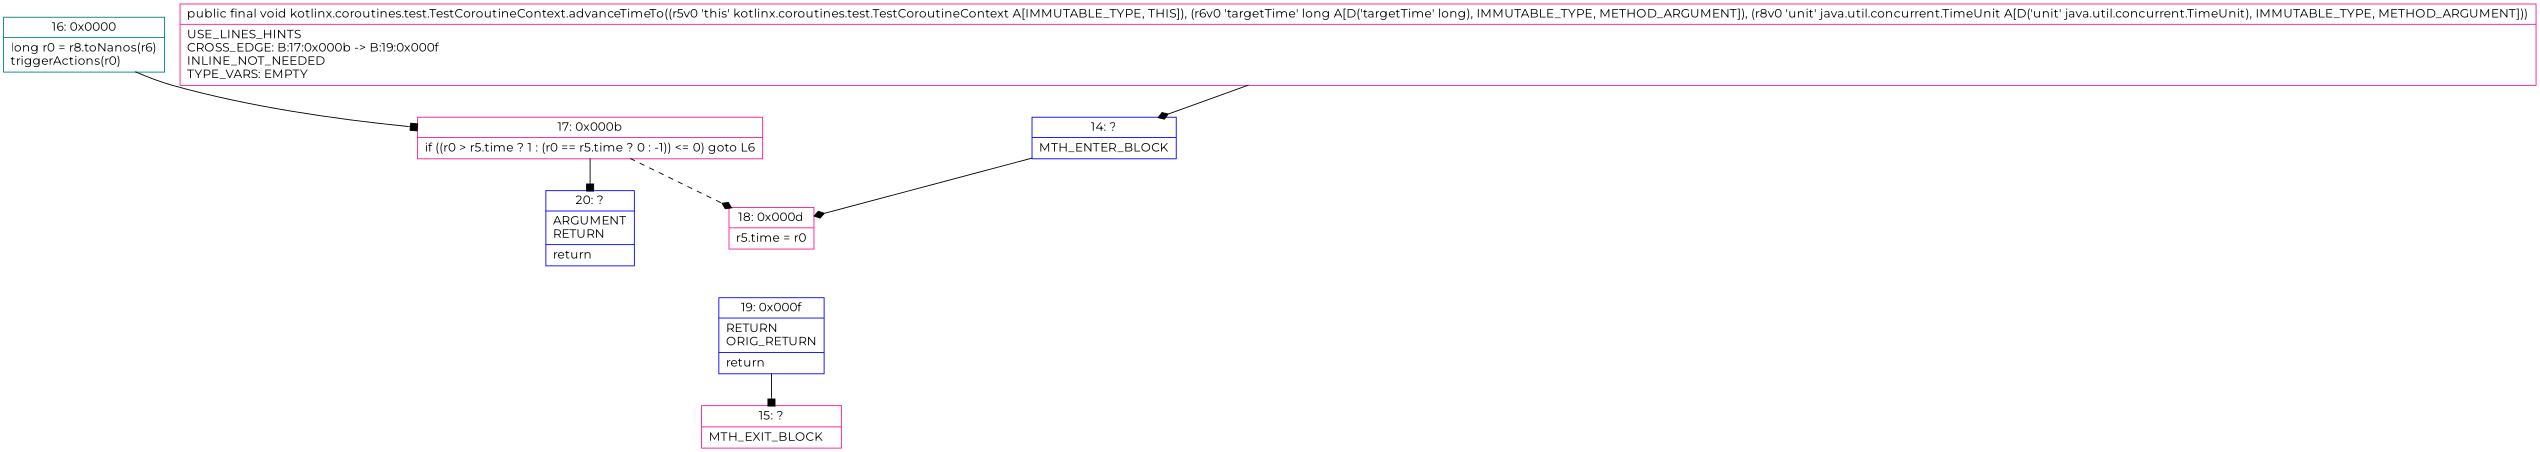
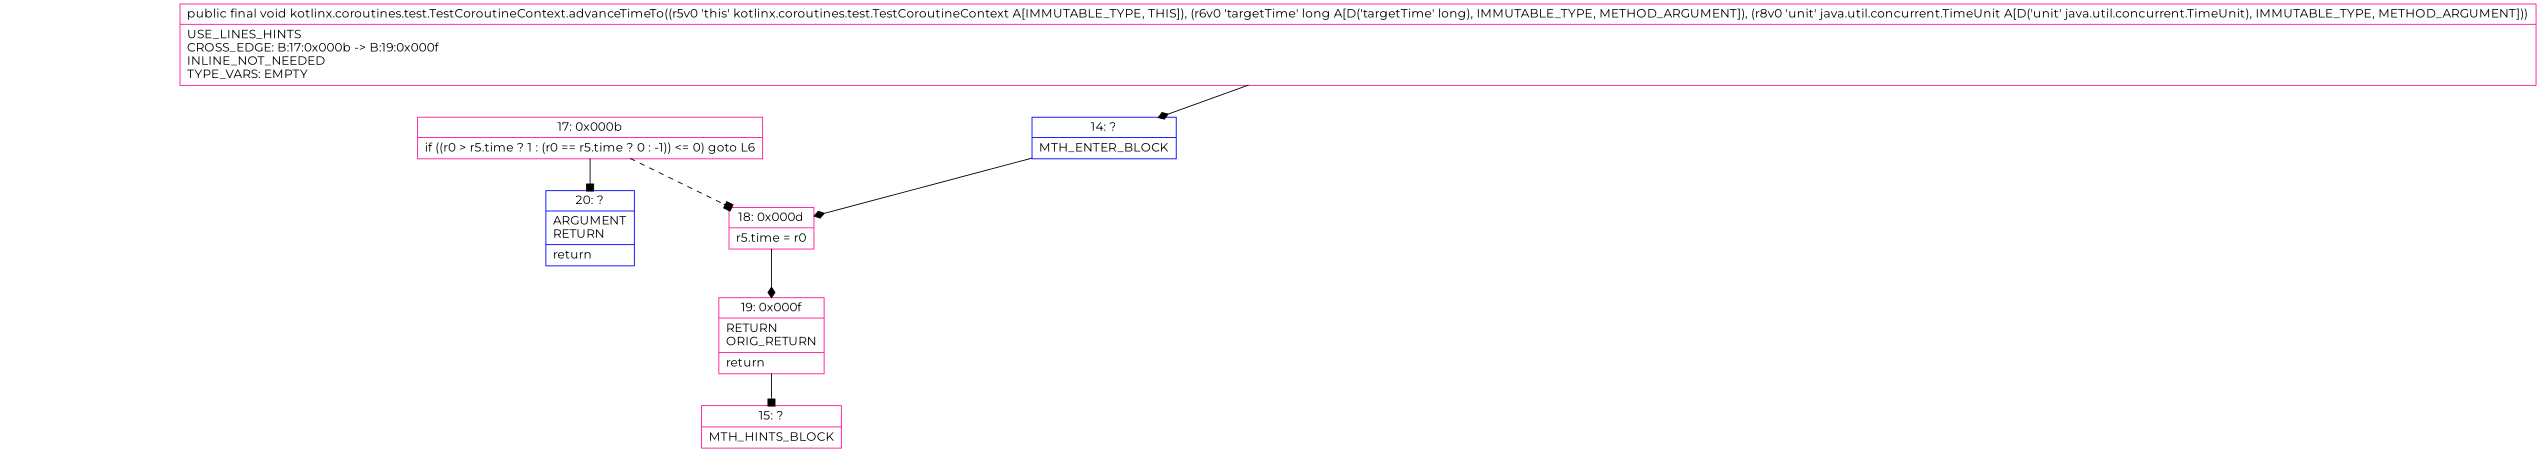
(84, 45) -> none
(676, 181) -> (676, 181)
none -> (771, 268)
(771, 336) -> (771, 336)
(766, 437) -> (771, 437)
